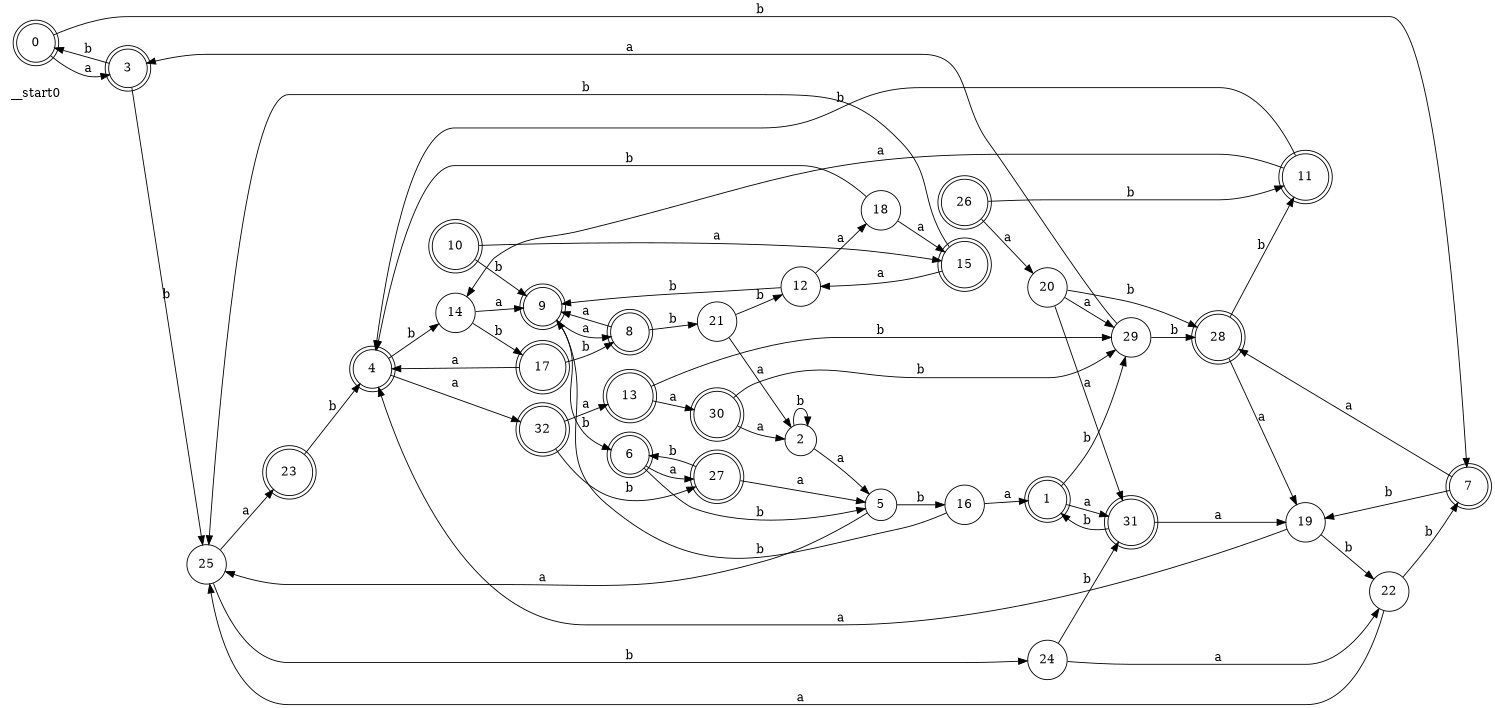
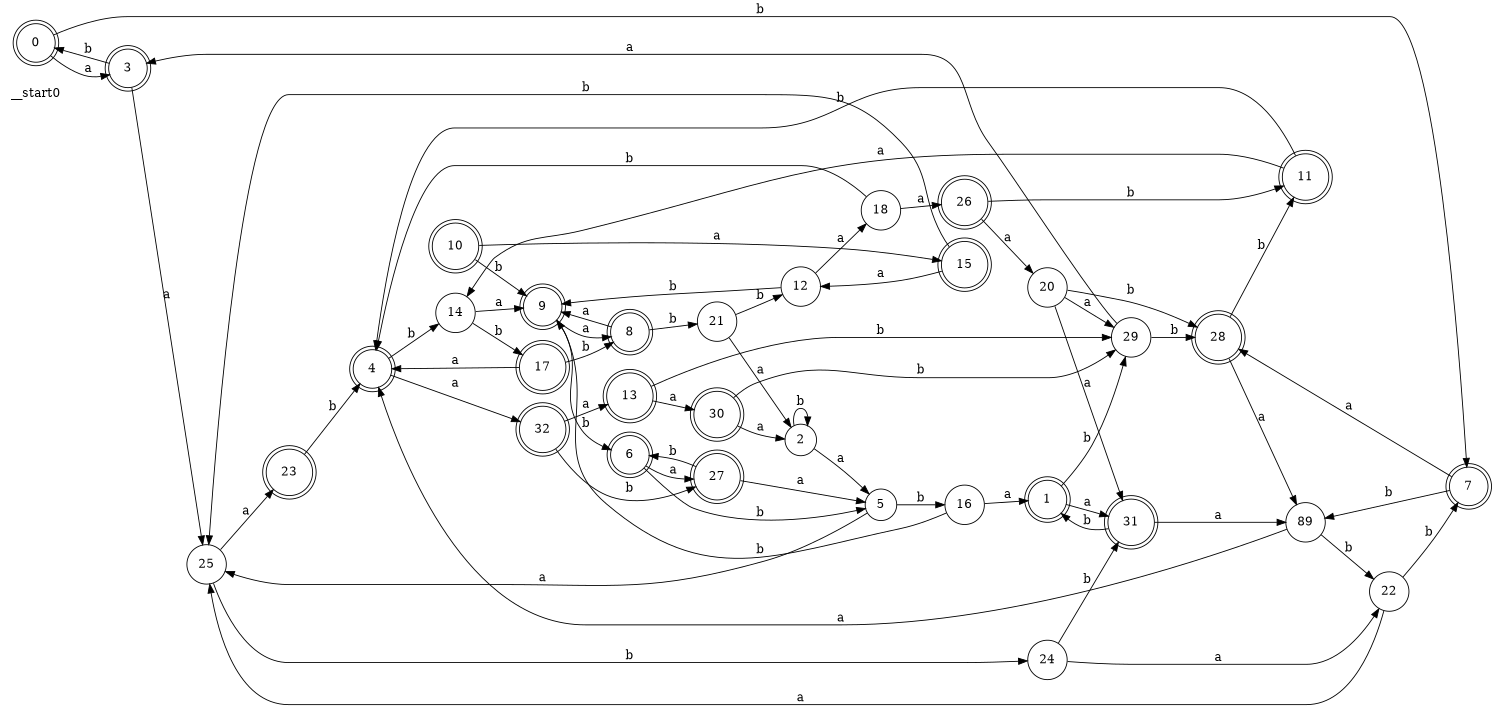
(918, 234) -> (916, 207)
(167, 295) -> (167, 295)
(1306, 522) -> (1306, 522)
